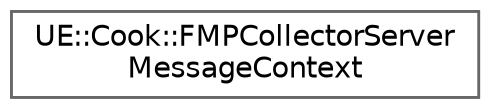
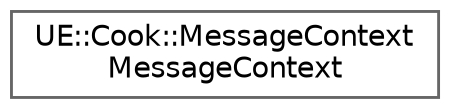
(245, 54) -> (225, 54)
